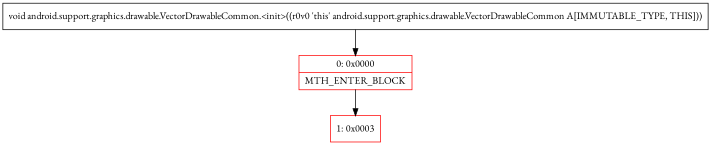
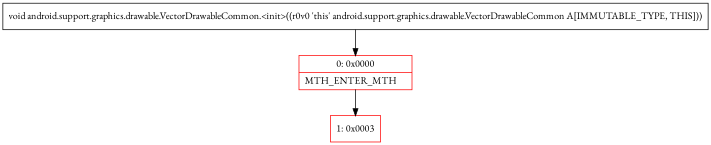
(355, 81) -> (351, 81)
